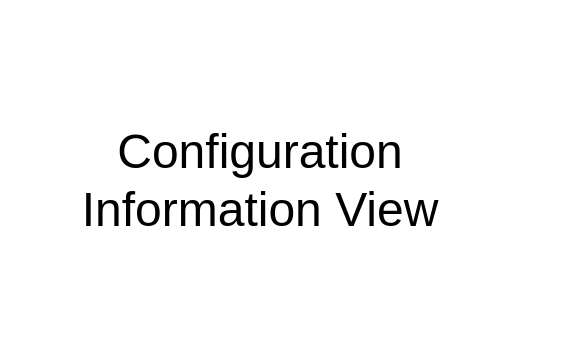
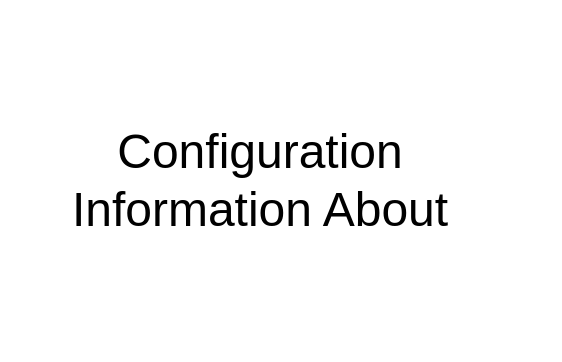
(261, 181) -> (261, 181)
